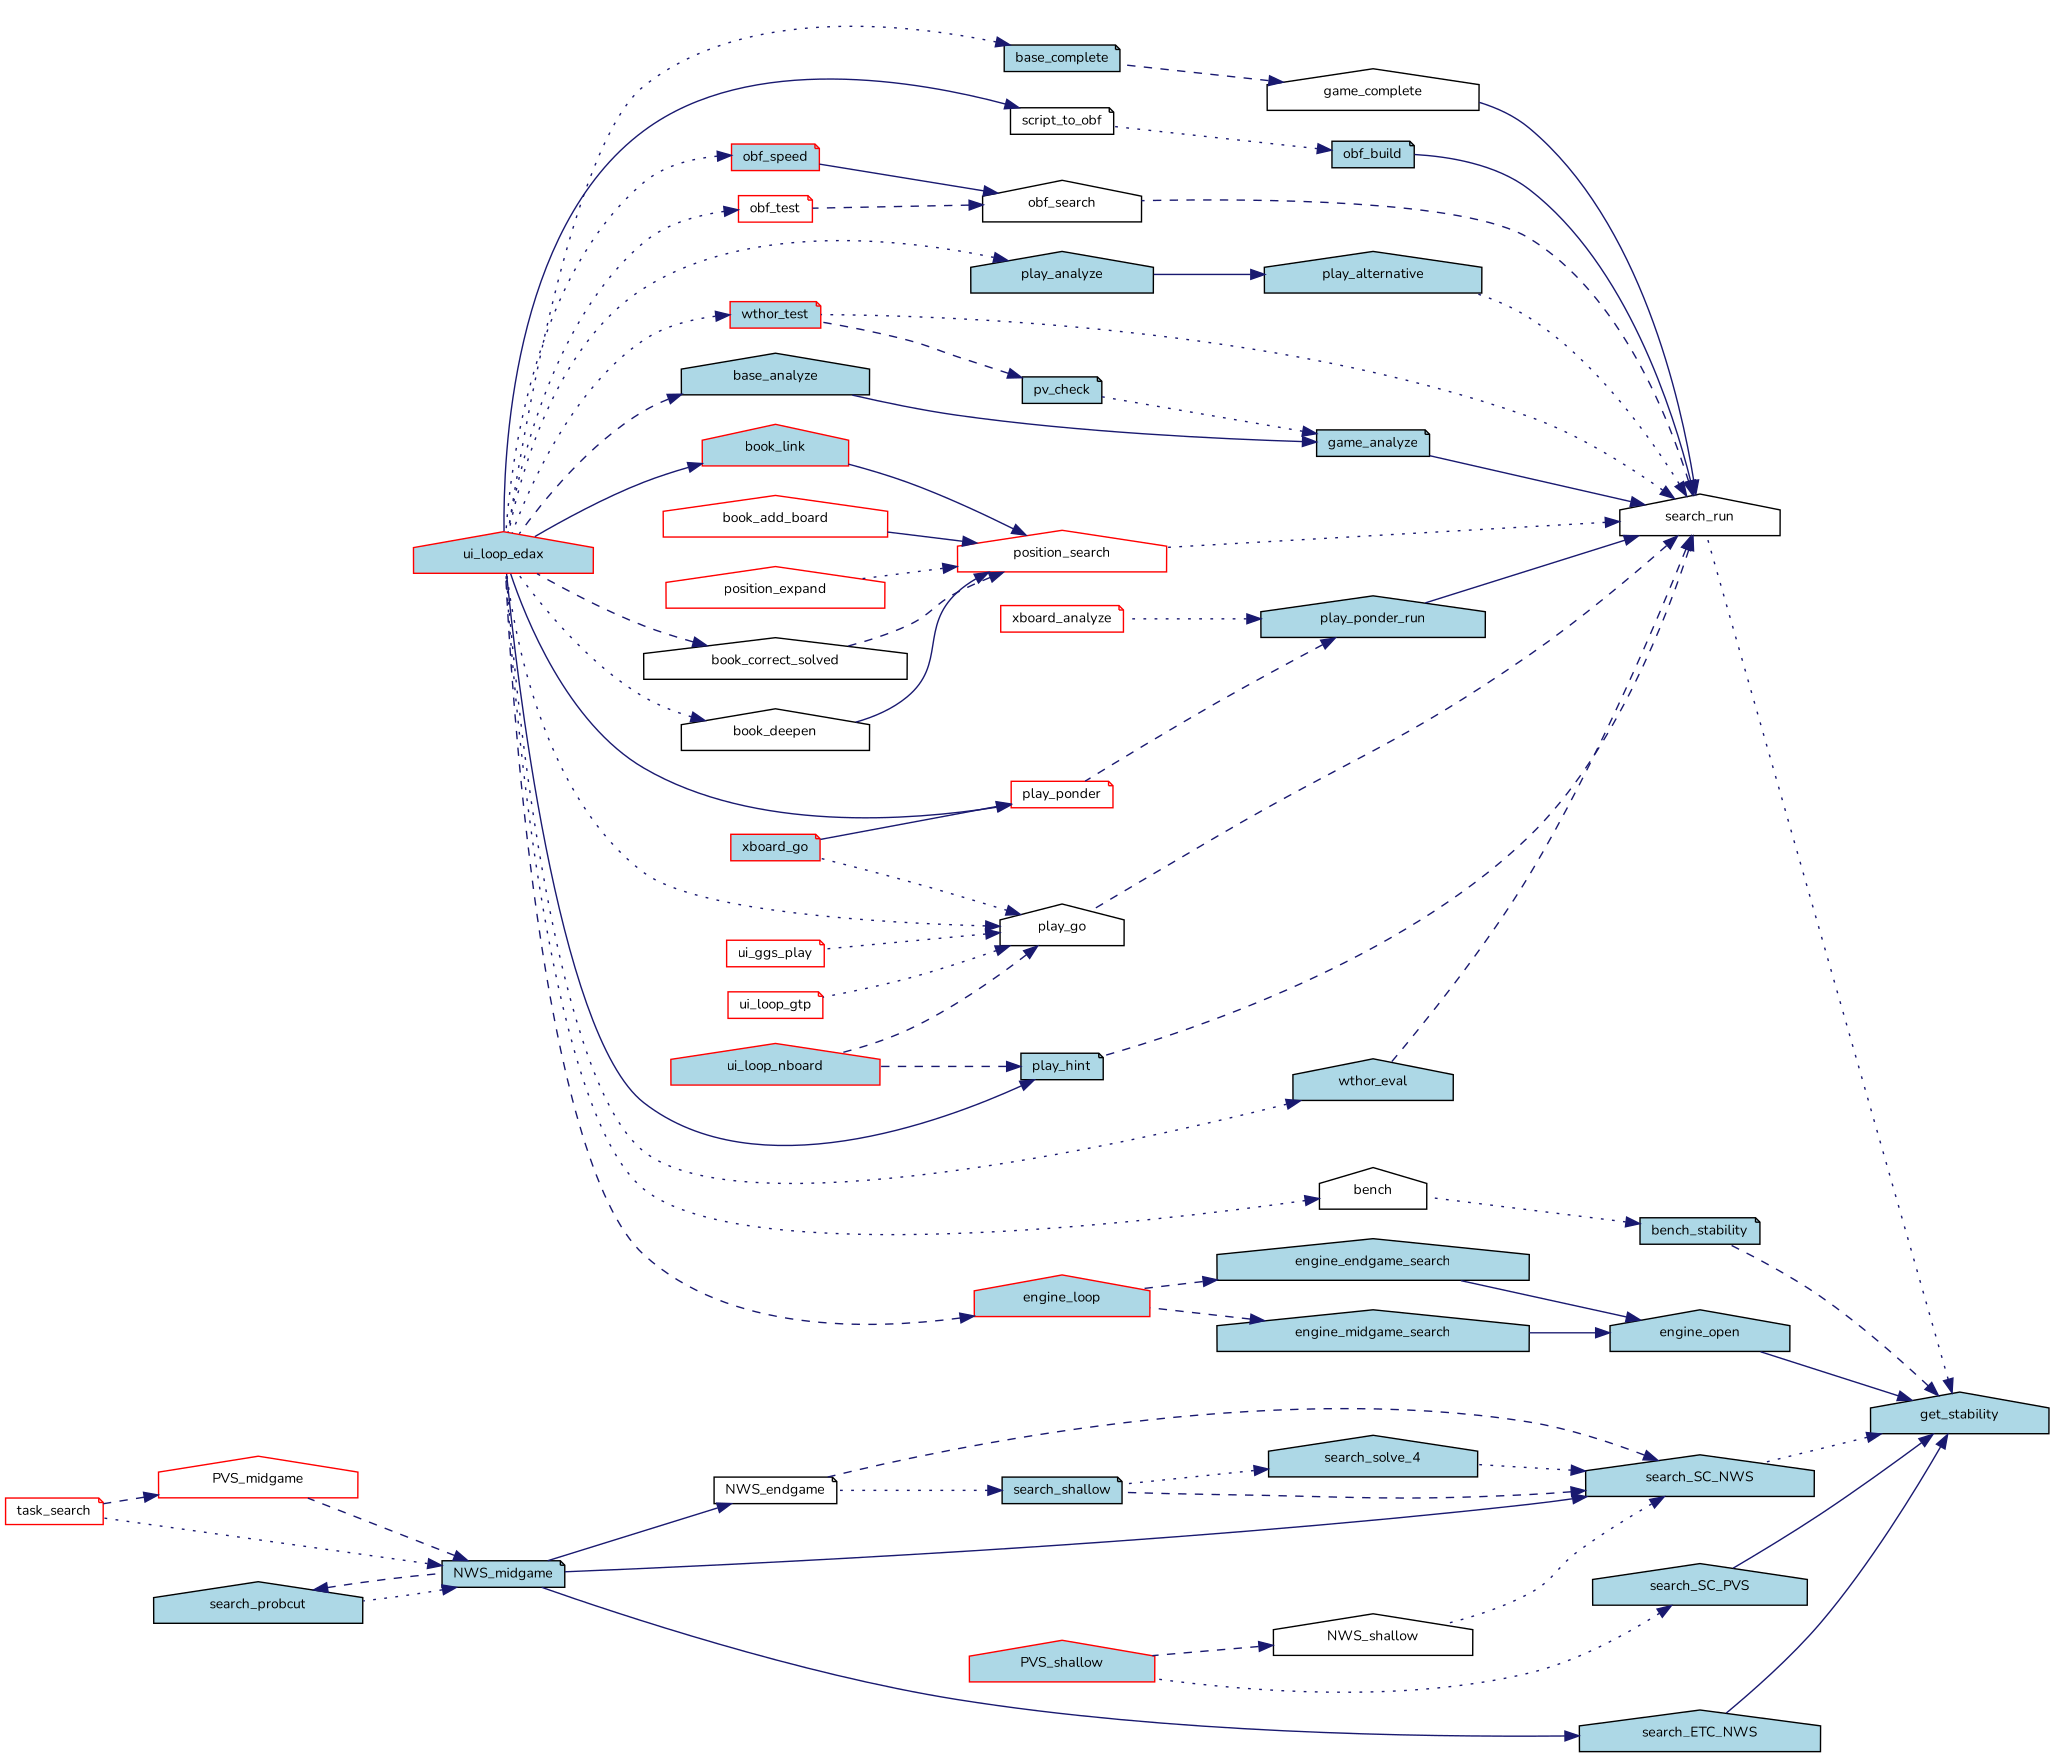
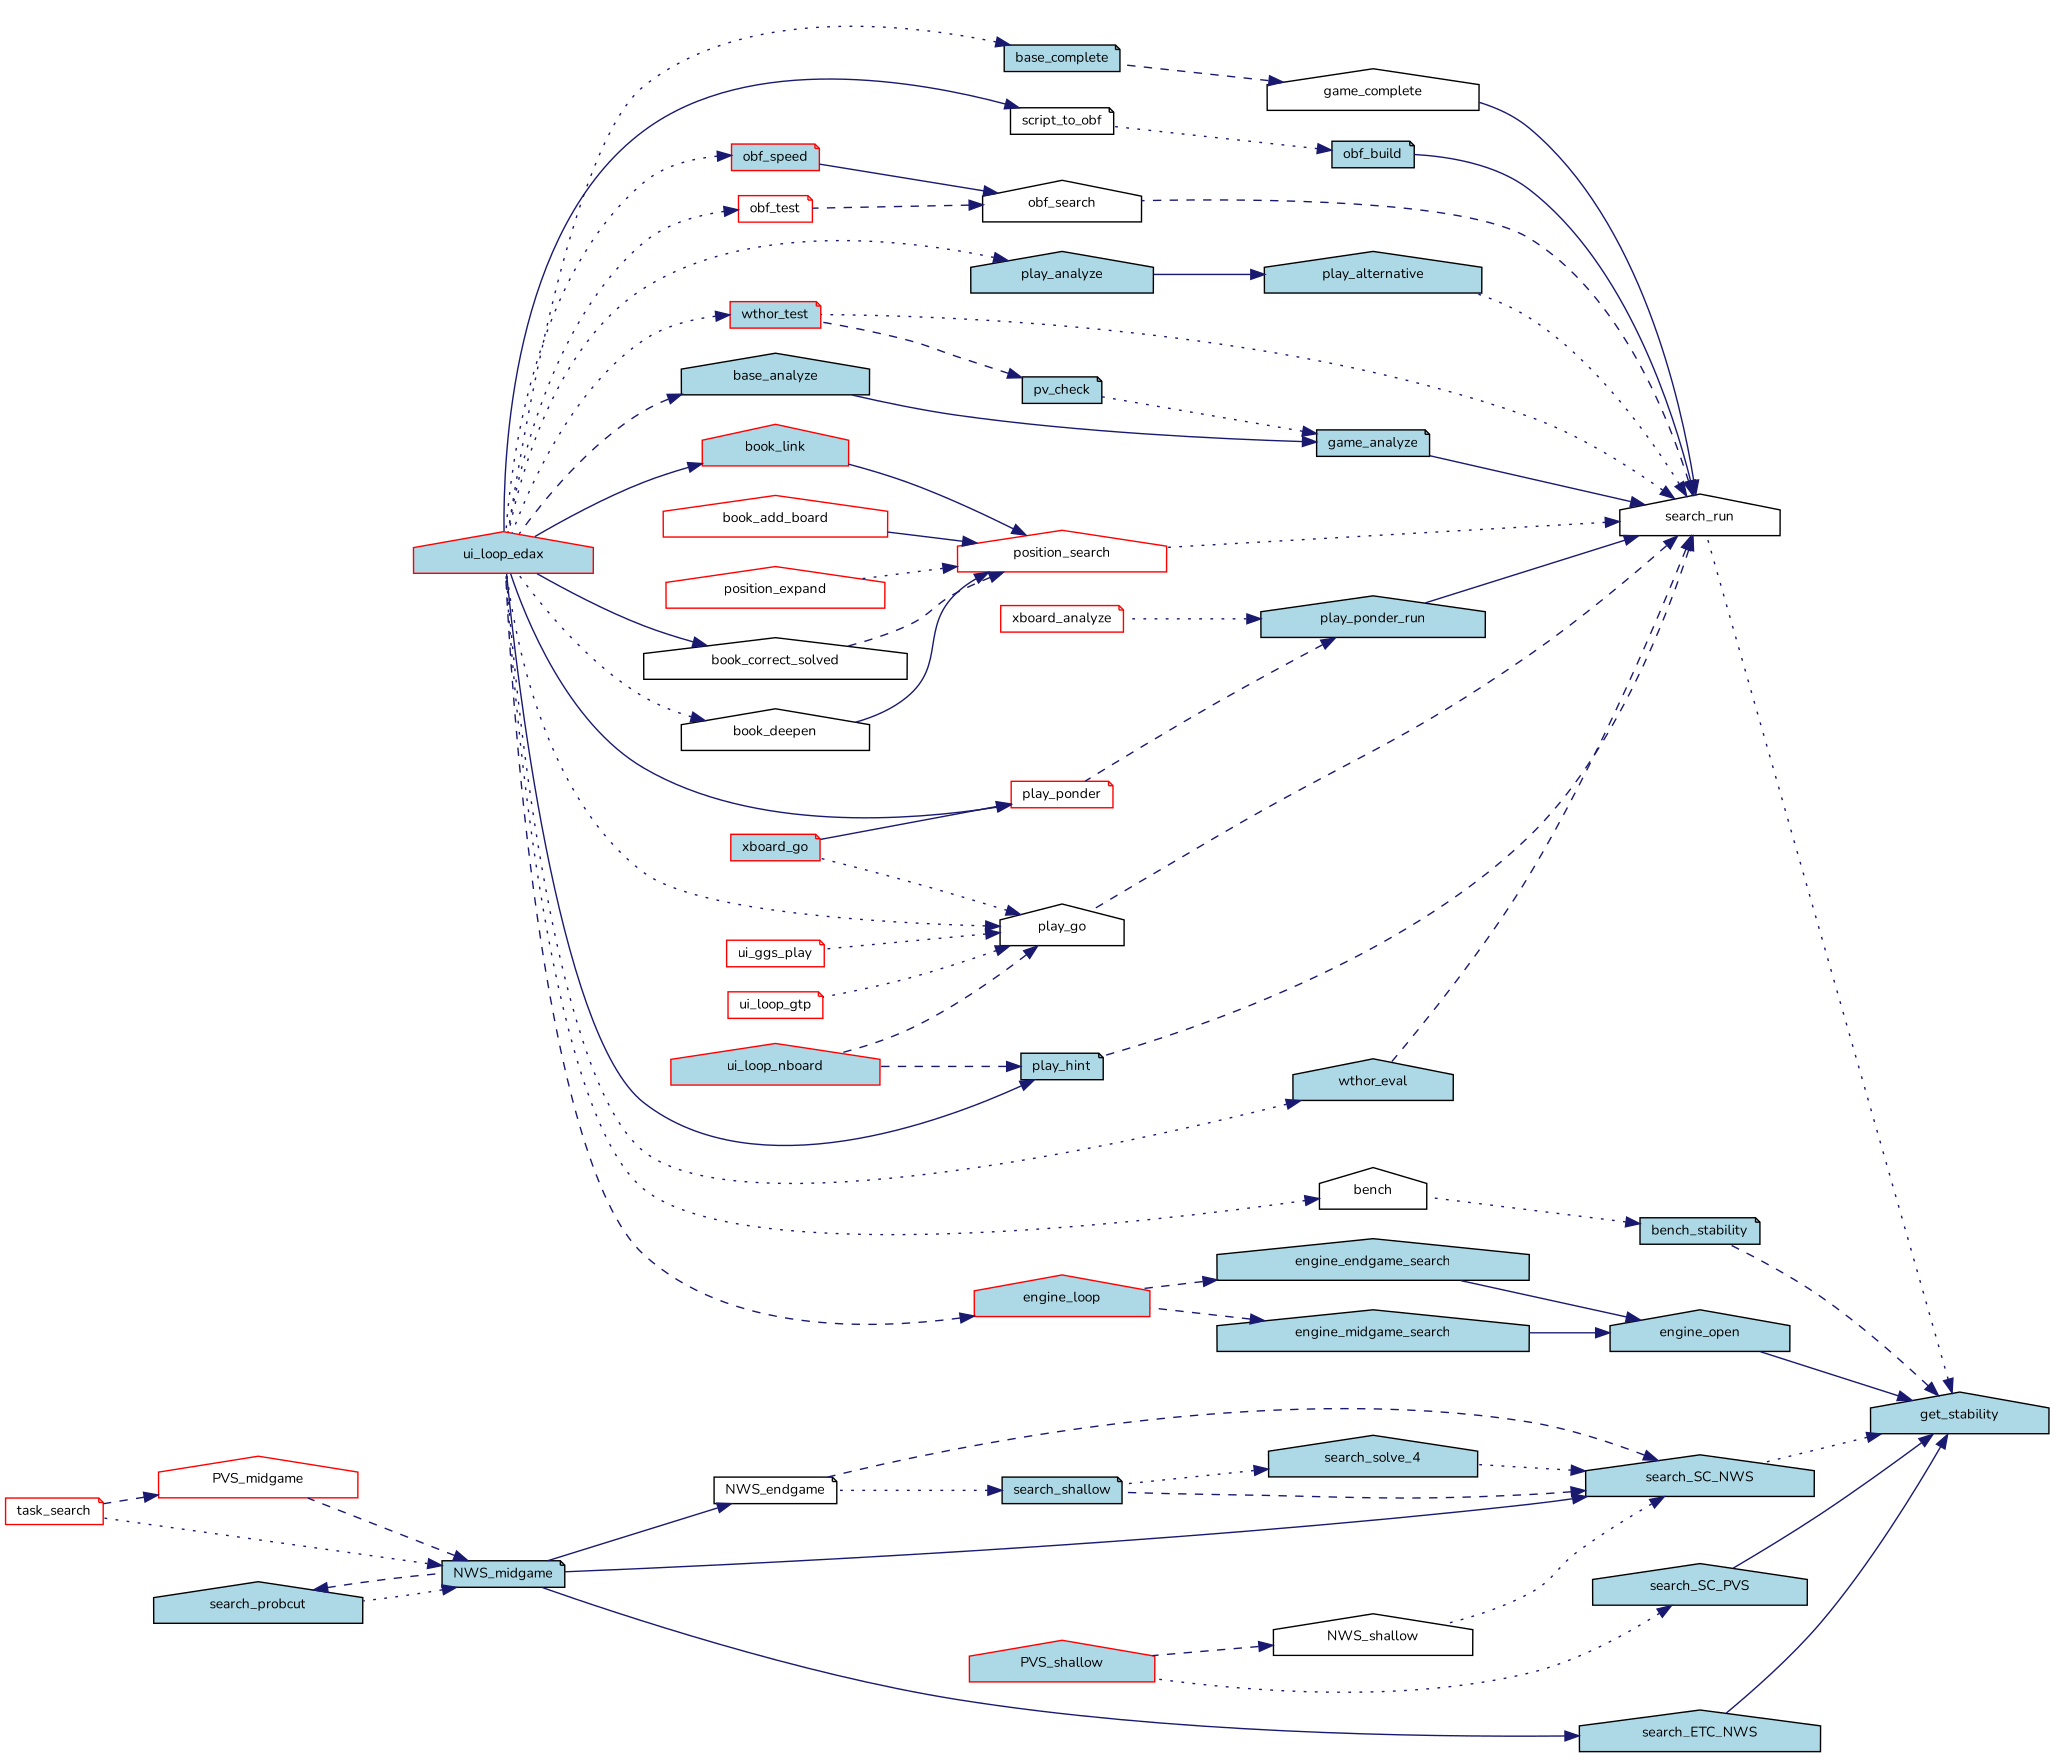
(613, 613) -> (613, 613)
